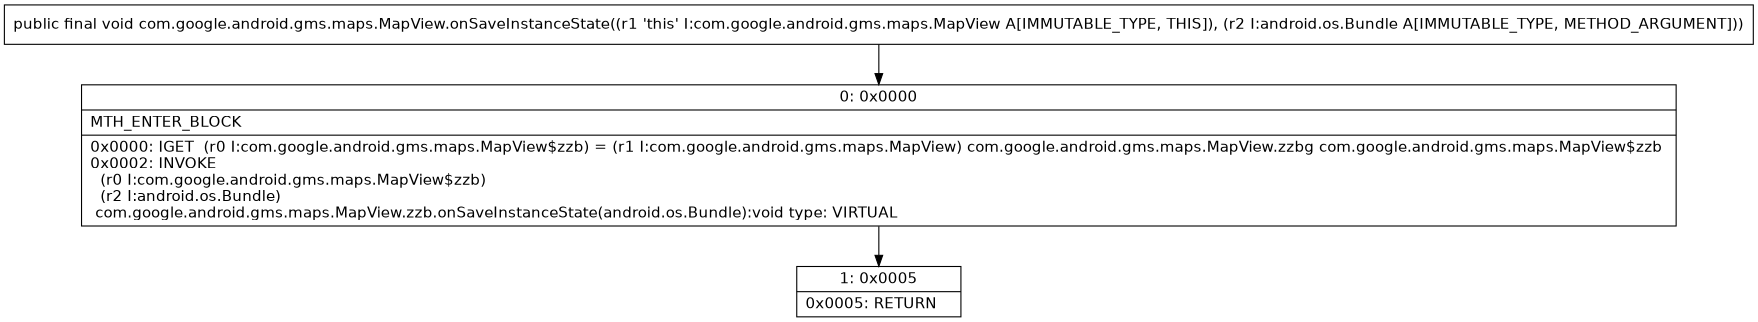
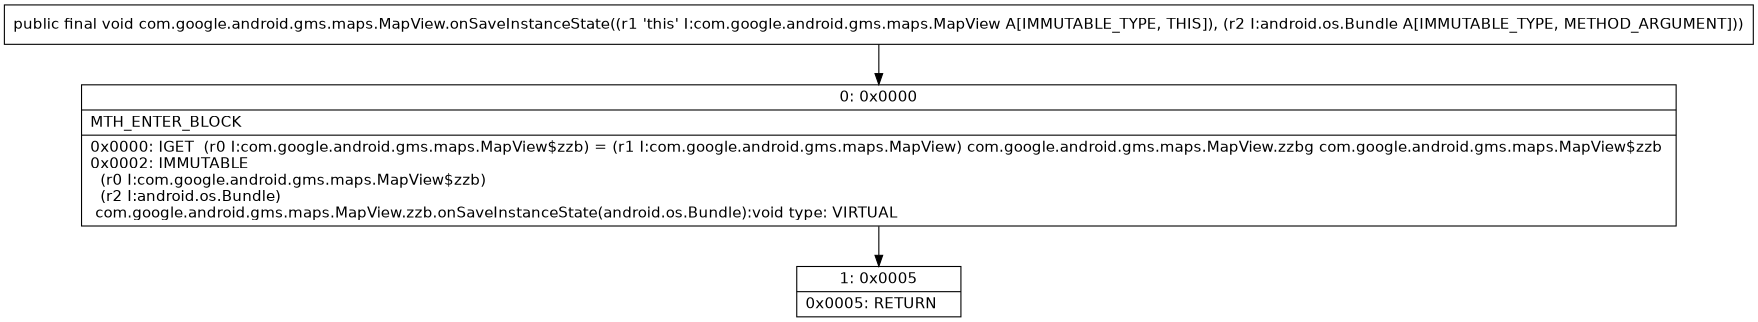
(159, 164) -> (175, 164)
